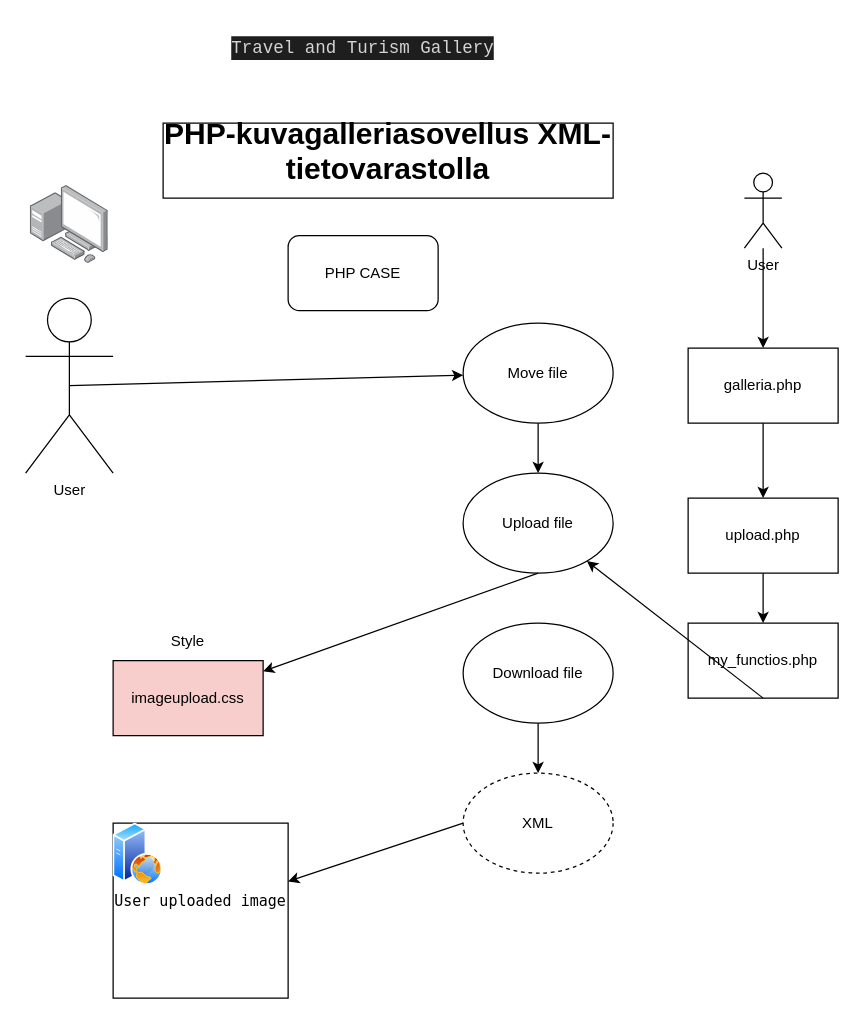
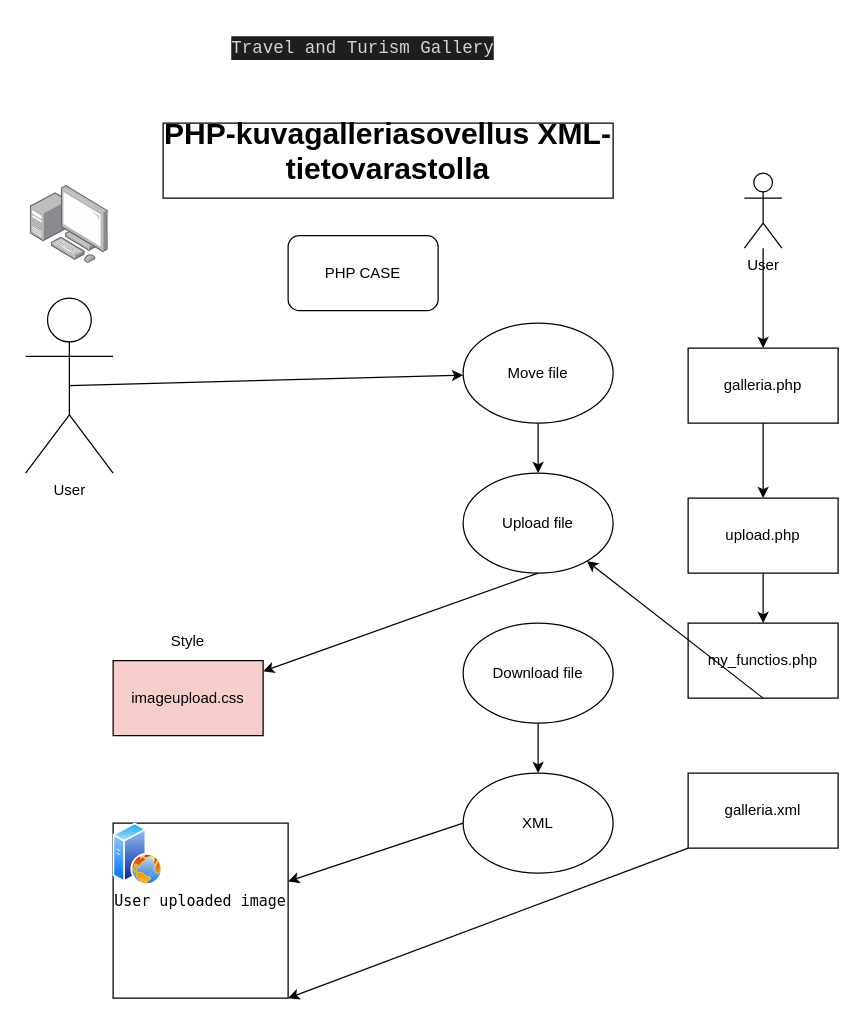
none -> (763, 811)
(538, 823) -> (538, 823)
none -> (492, 922)
